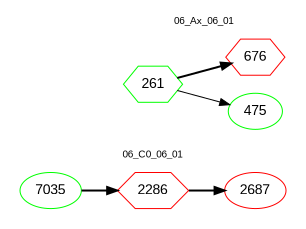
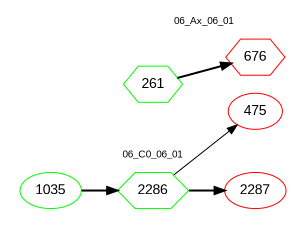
(199, 96) -> (202, 153)
(255, 111) -> (255, 111)
(51, 191) -> (51, 191)
(153, 191) -> (153, 191)
(255, 191) -> (255, 191)
